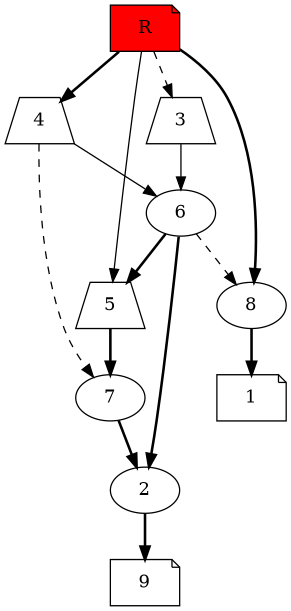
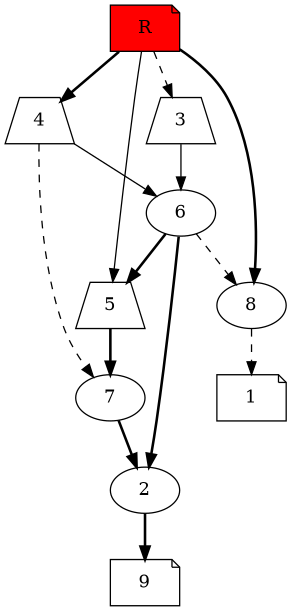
(252, 345) -> (252, 345)
